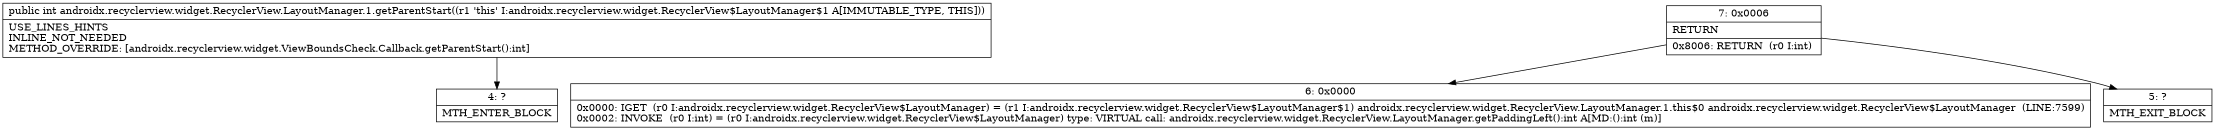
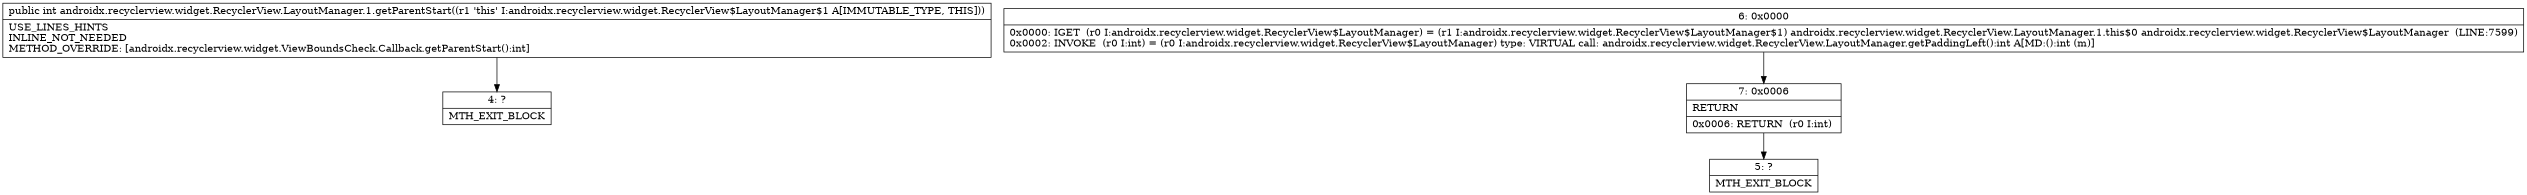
(1744, 46) -> (1764, 124)
(1561, 64) -> (1764, 64)
(497, 113) -> (497, 116)
